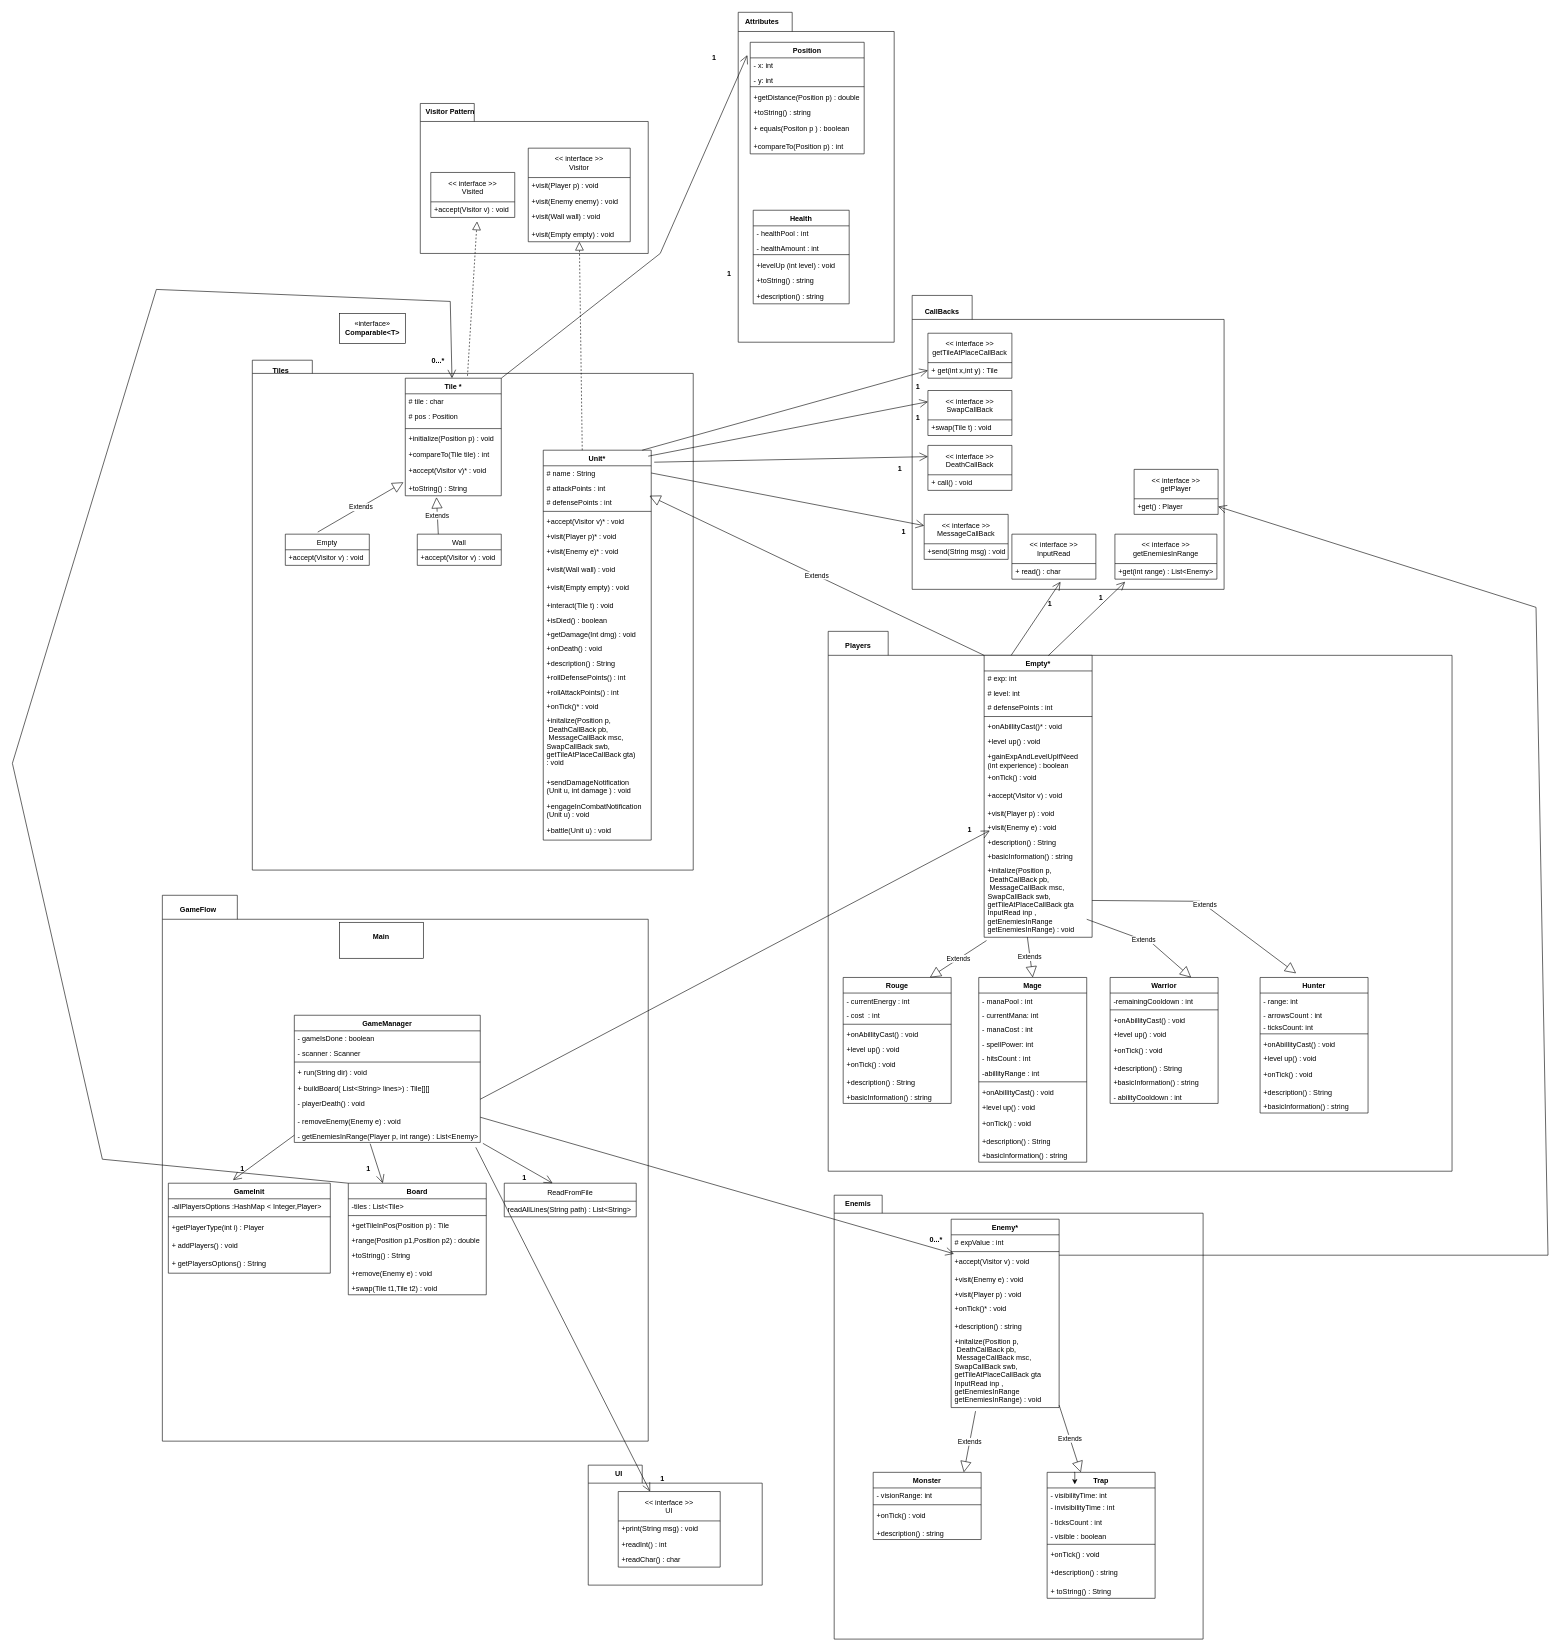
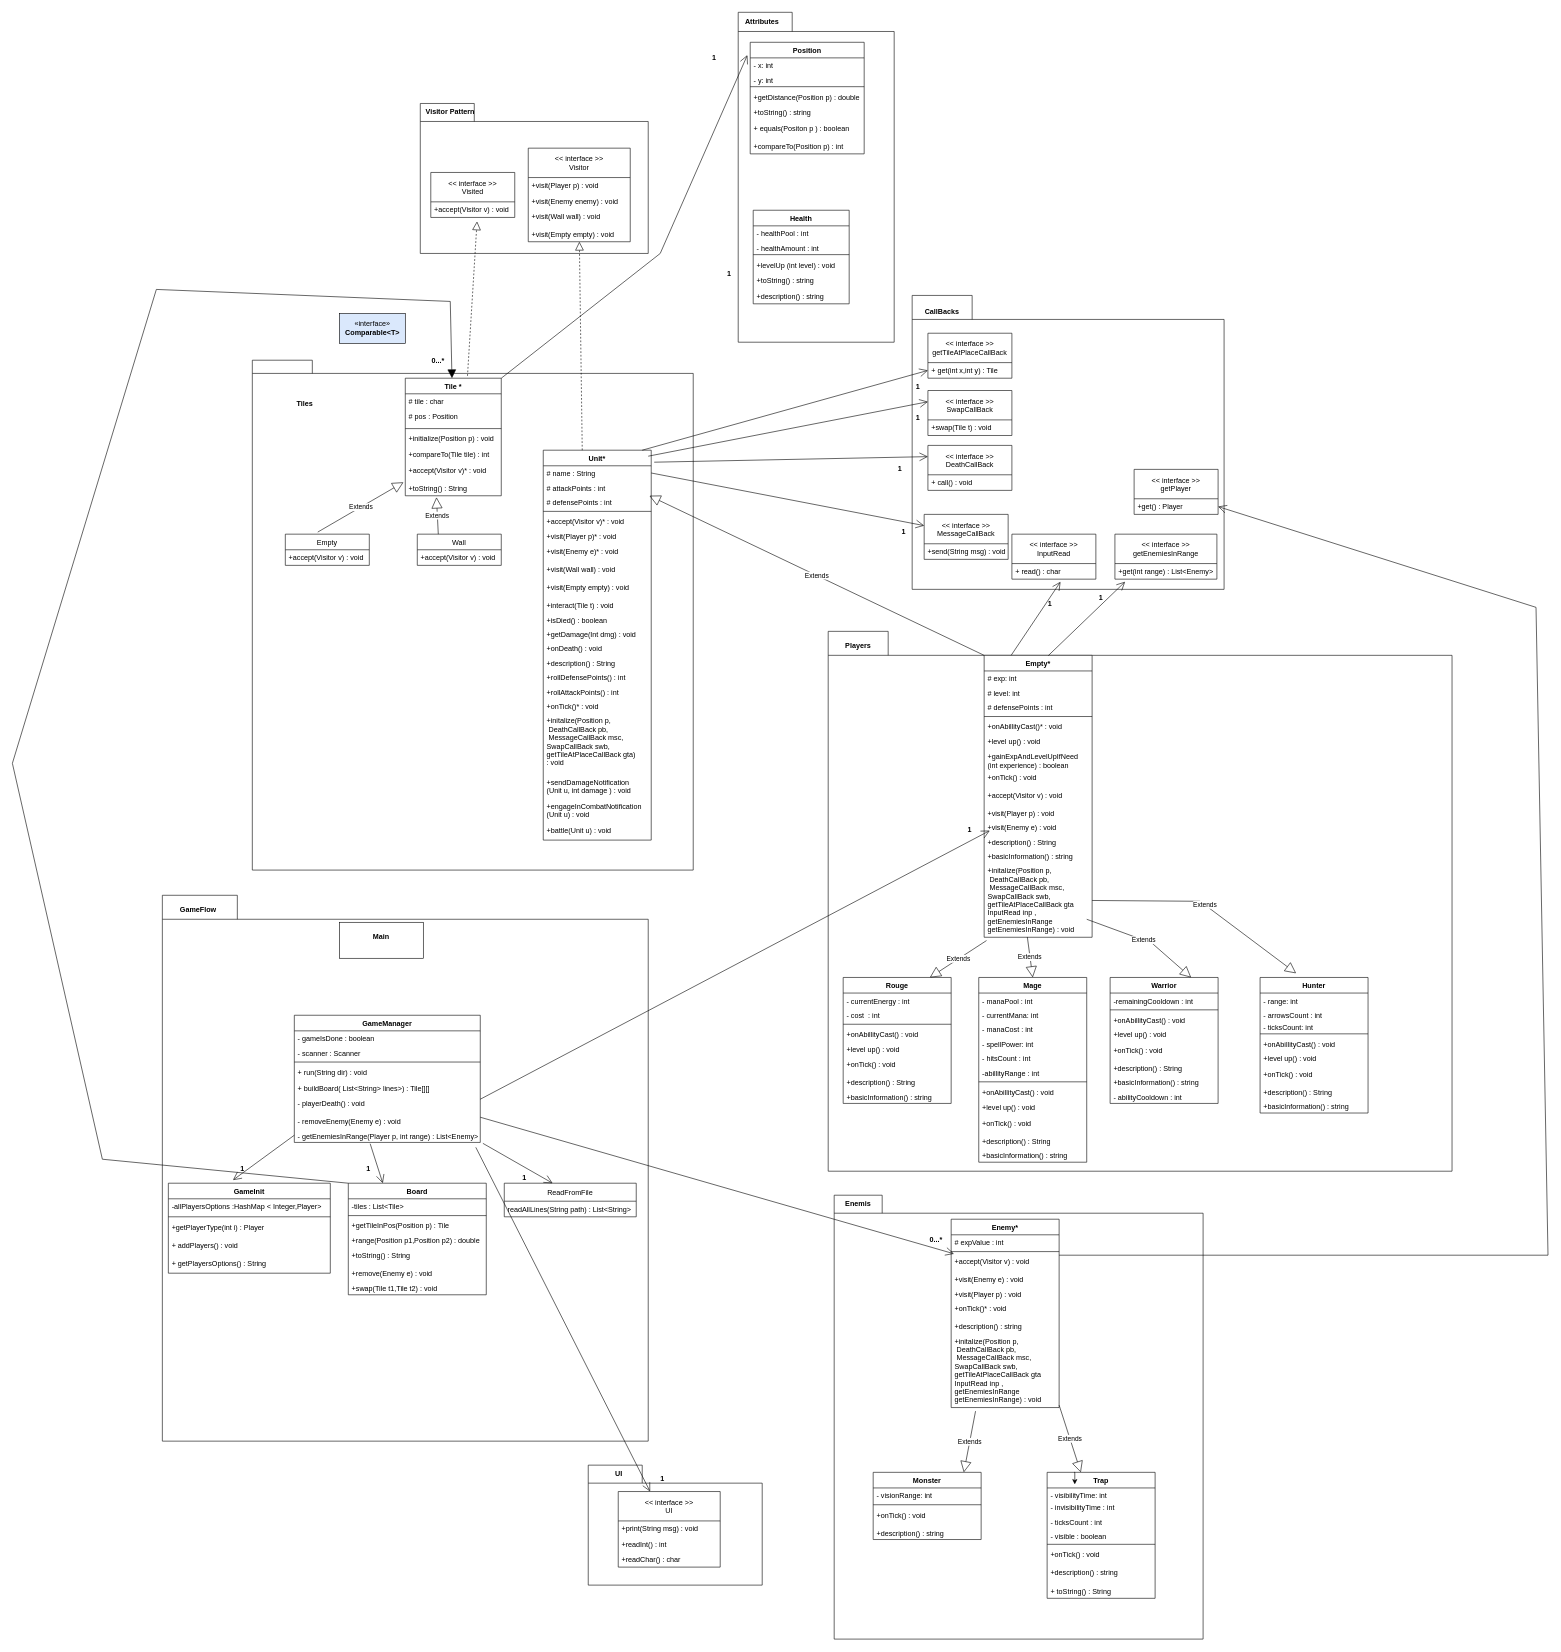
(372, 329) -> (372, 329)
(281, 371) -> (305, 404)
(452, 371) -> (452, 368)
